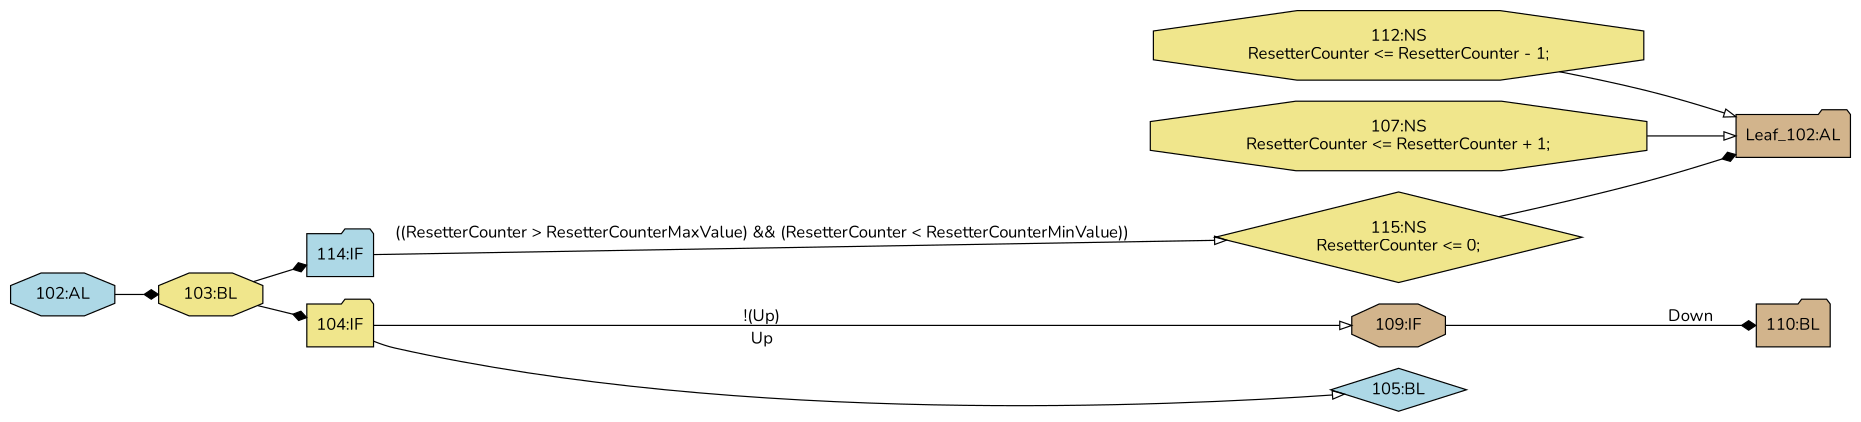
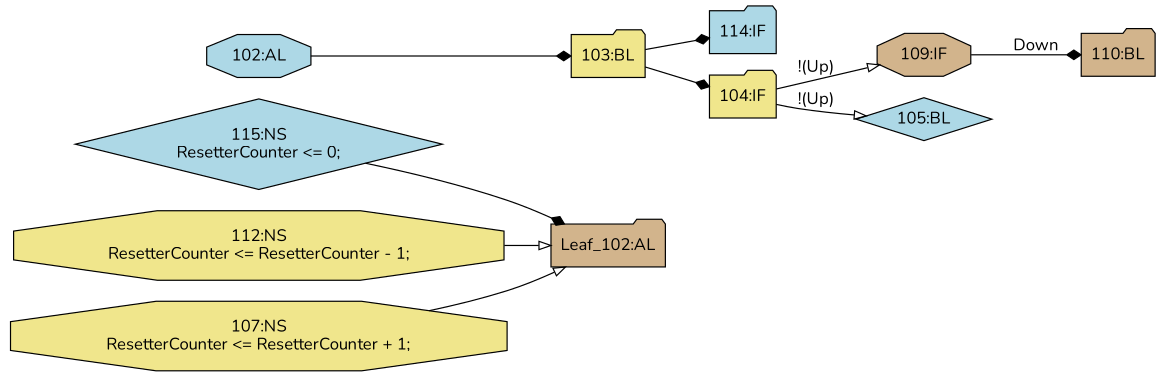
(1399, 237) -> (259, 144)
(794, 247) -> none
(211, 294) -> (608, 56)
(762, 339) -> (816, 100)
